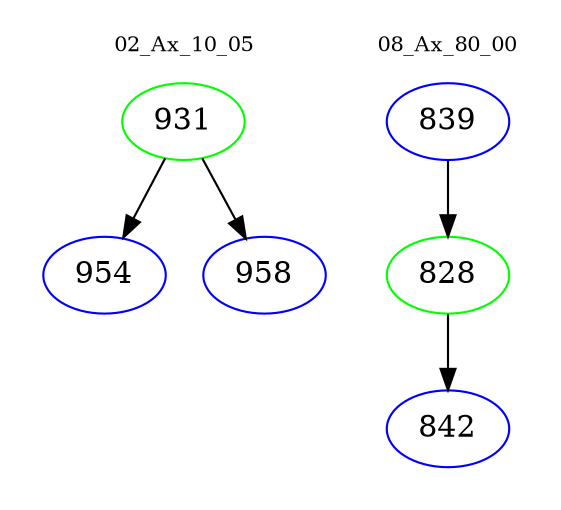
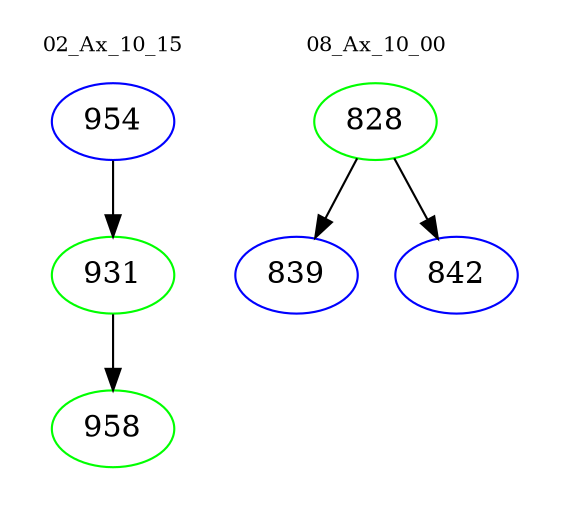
(185, 46) -> (113, 46)
(448, 46) -> (377, 46)
(149, 188) -> (113, 188)
(448, 188) -> (341, 188)
(265, 275) -> (113, 429)
